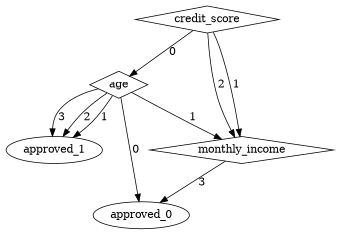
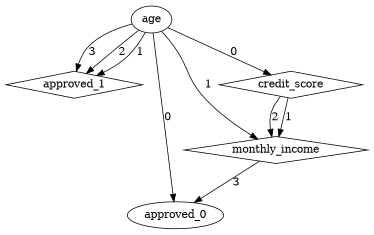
(164, 51) -> (216, 50)
(119, 85) -> (152, 20)
(54, 150) -> (74, 85)
